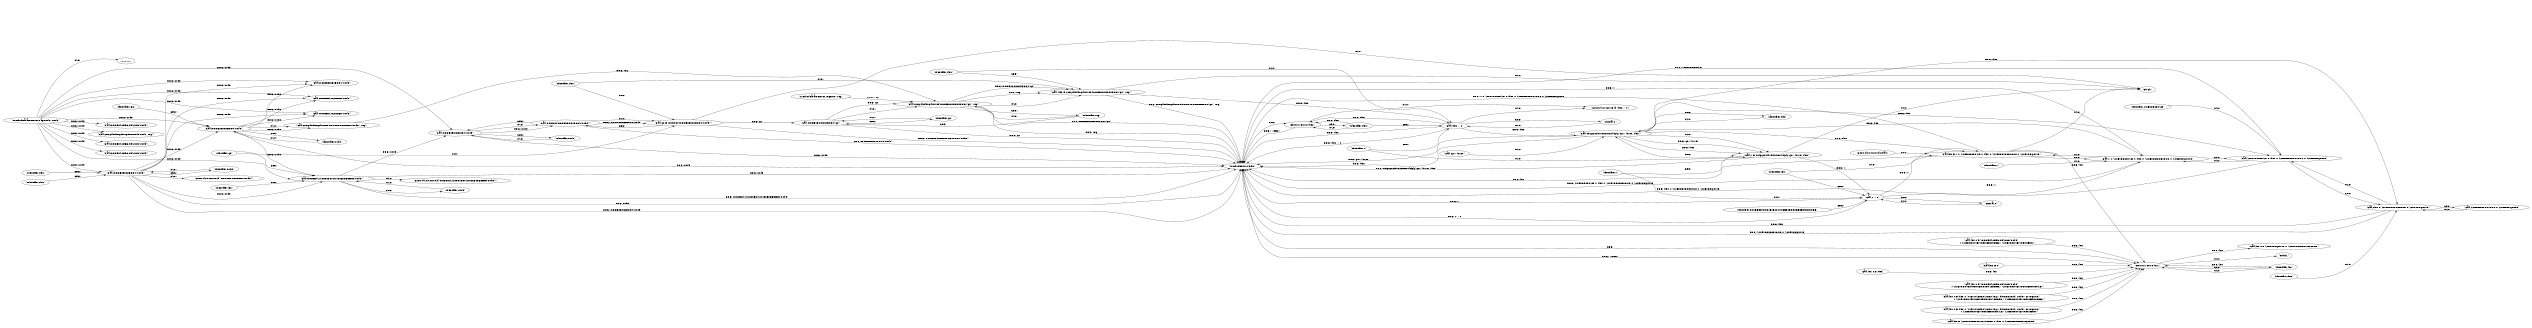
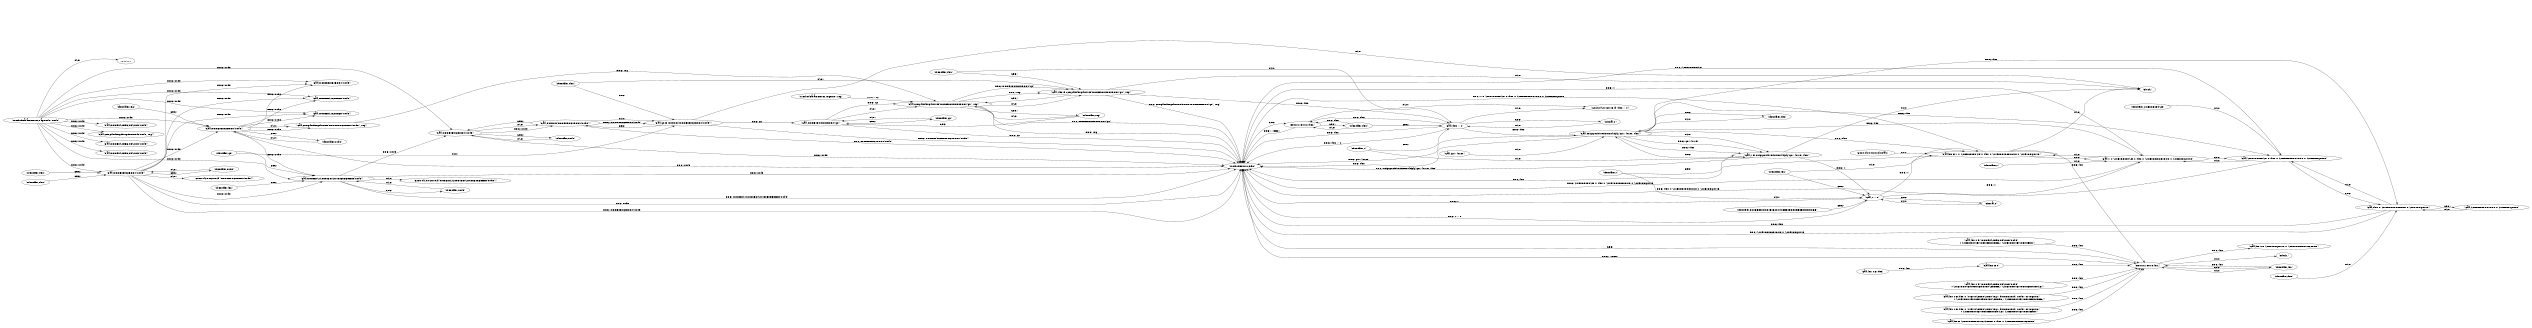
none -> (1029, 100)
(2010, 275) -> (1933, 269)
